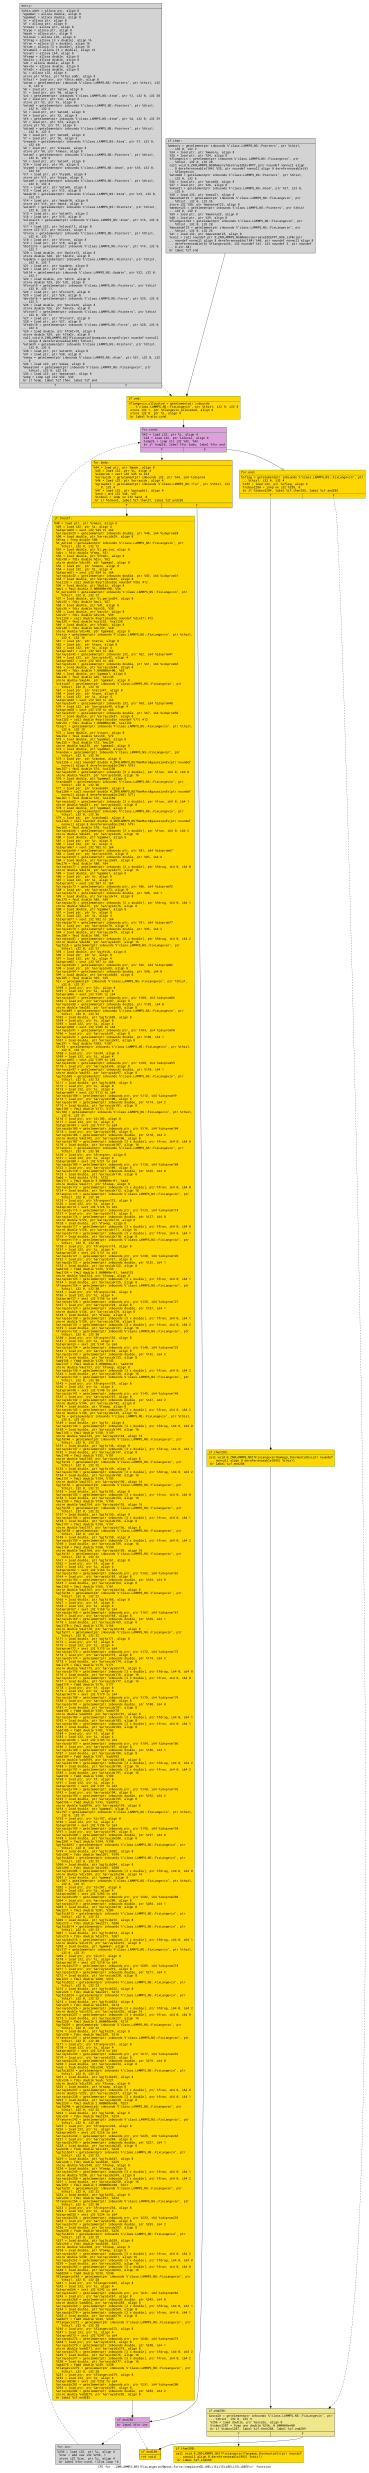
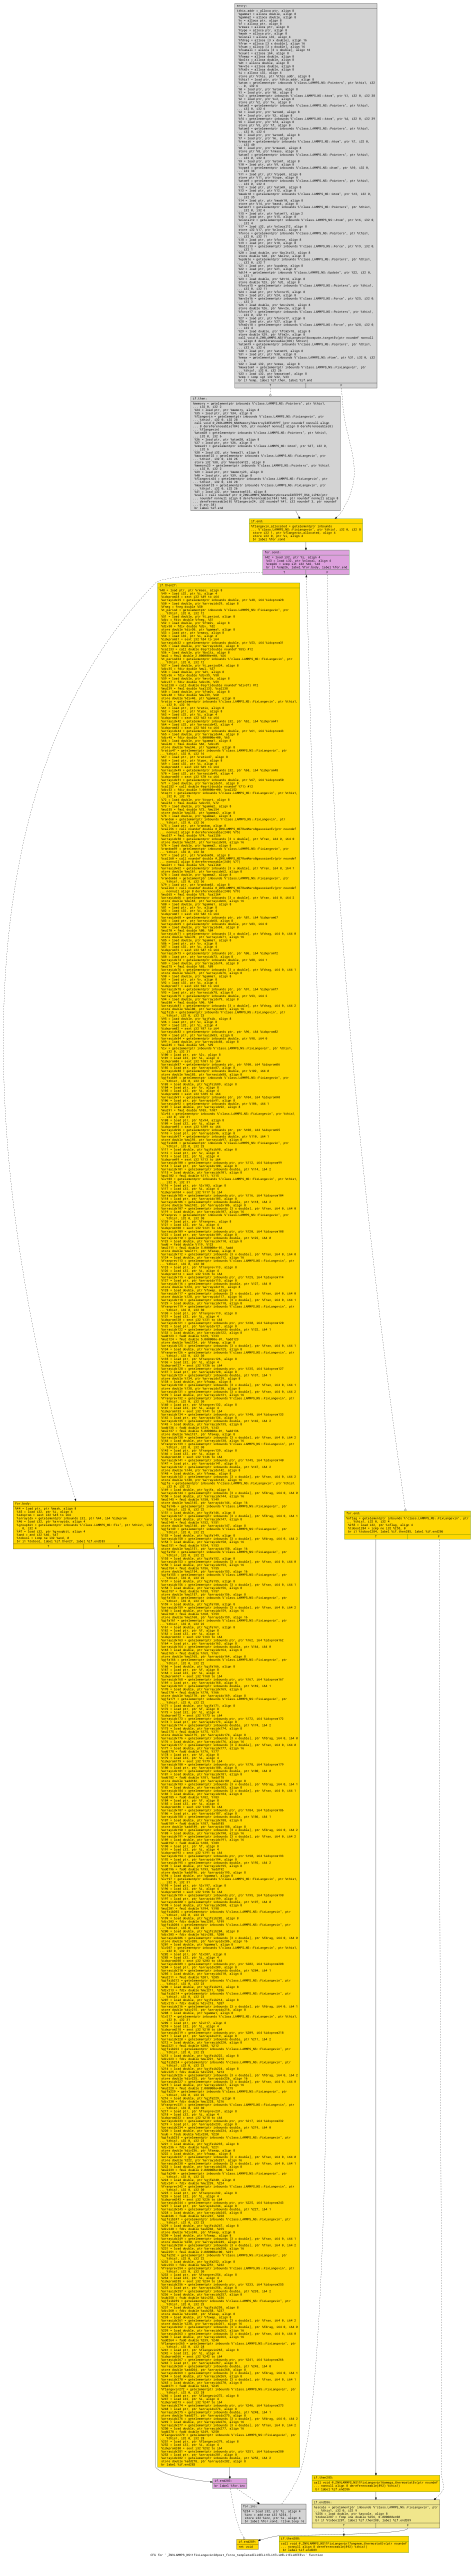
none -> (270, 391)
(148, 417) -> (268, 539)
(256, 456) -> (351, 1043)
(127, 511) -> none
